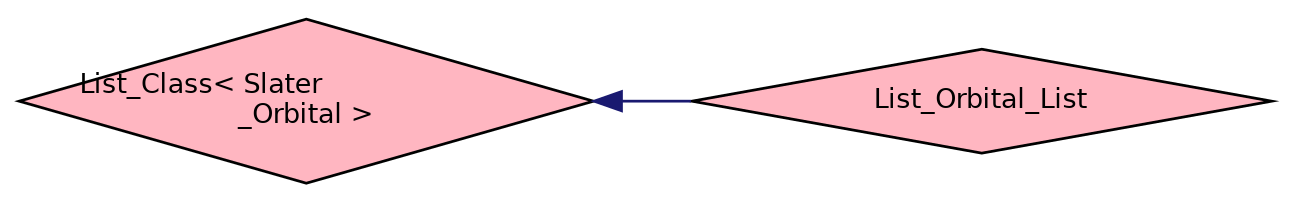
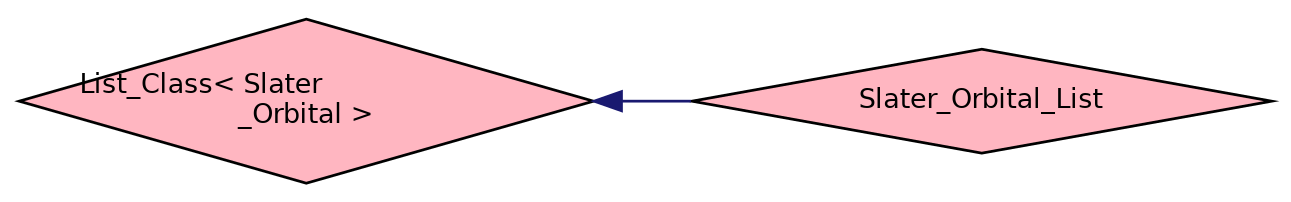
(982, 101) -> (982, 101)
